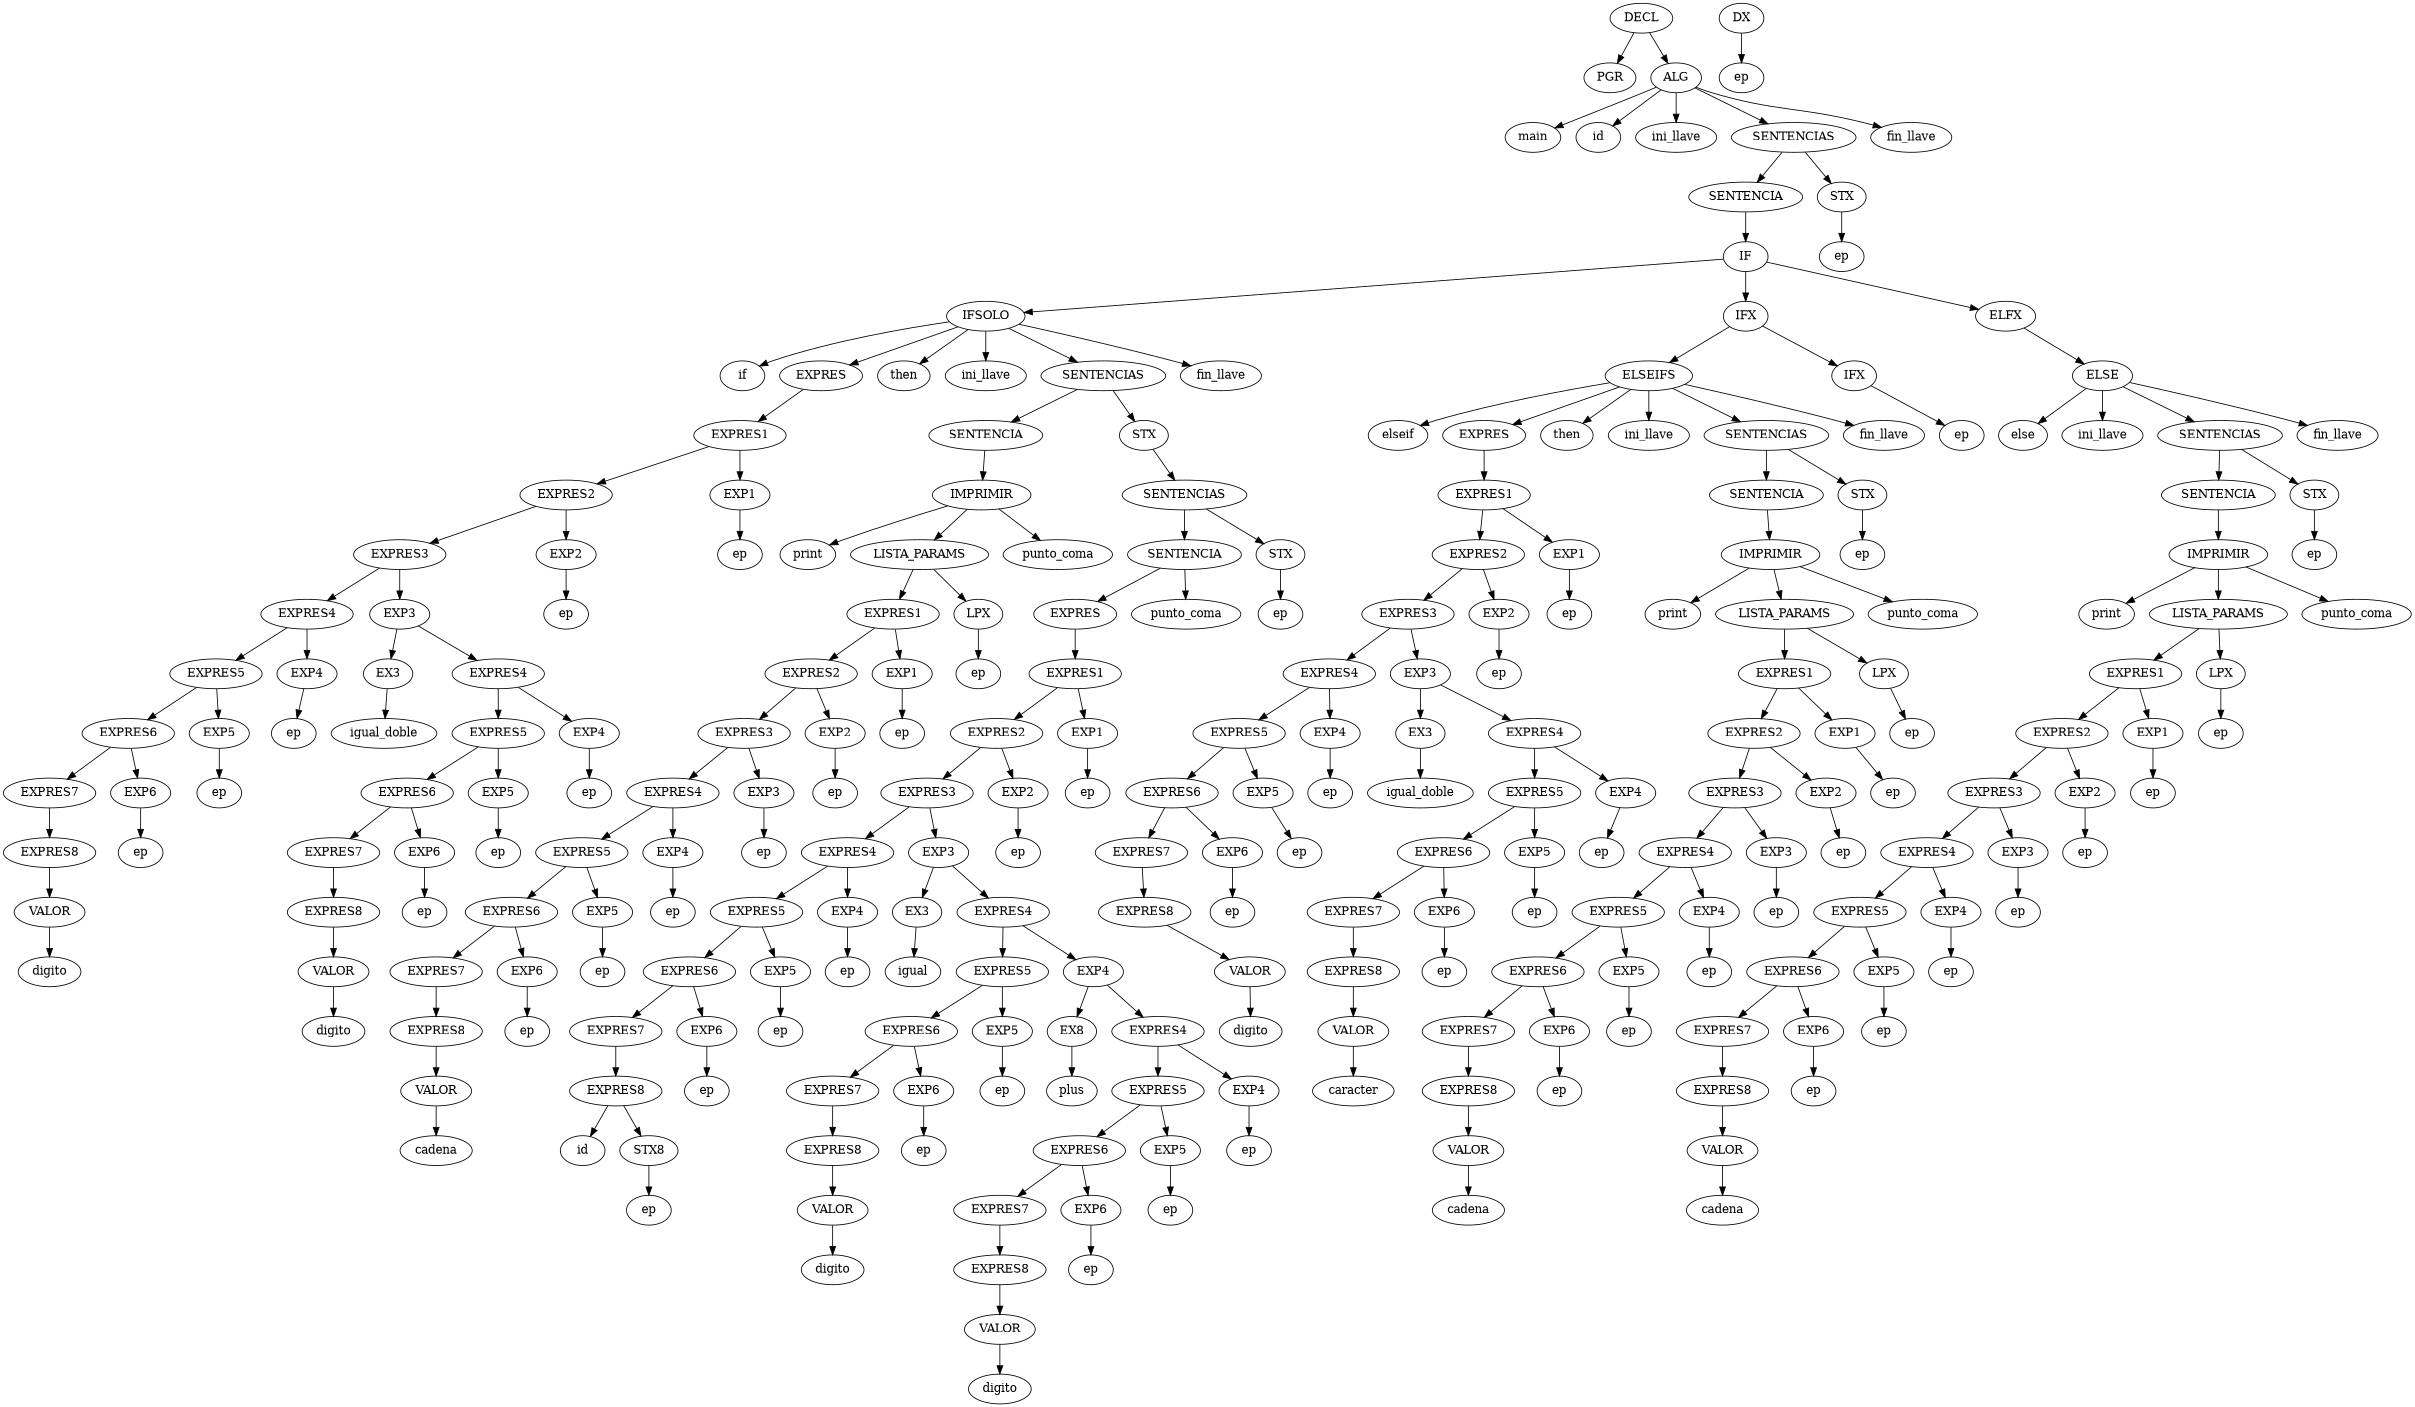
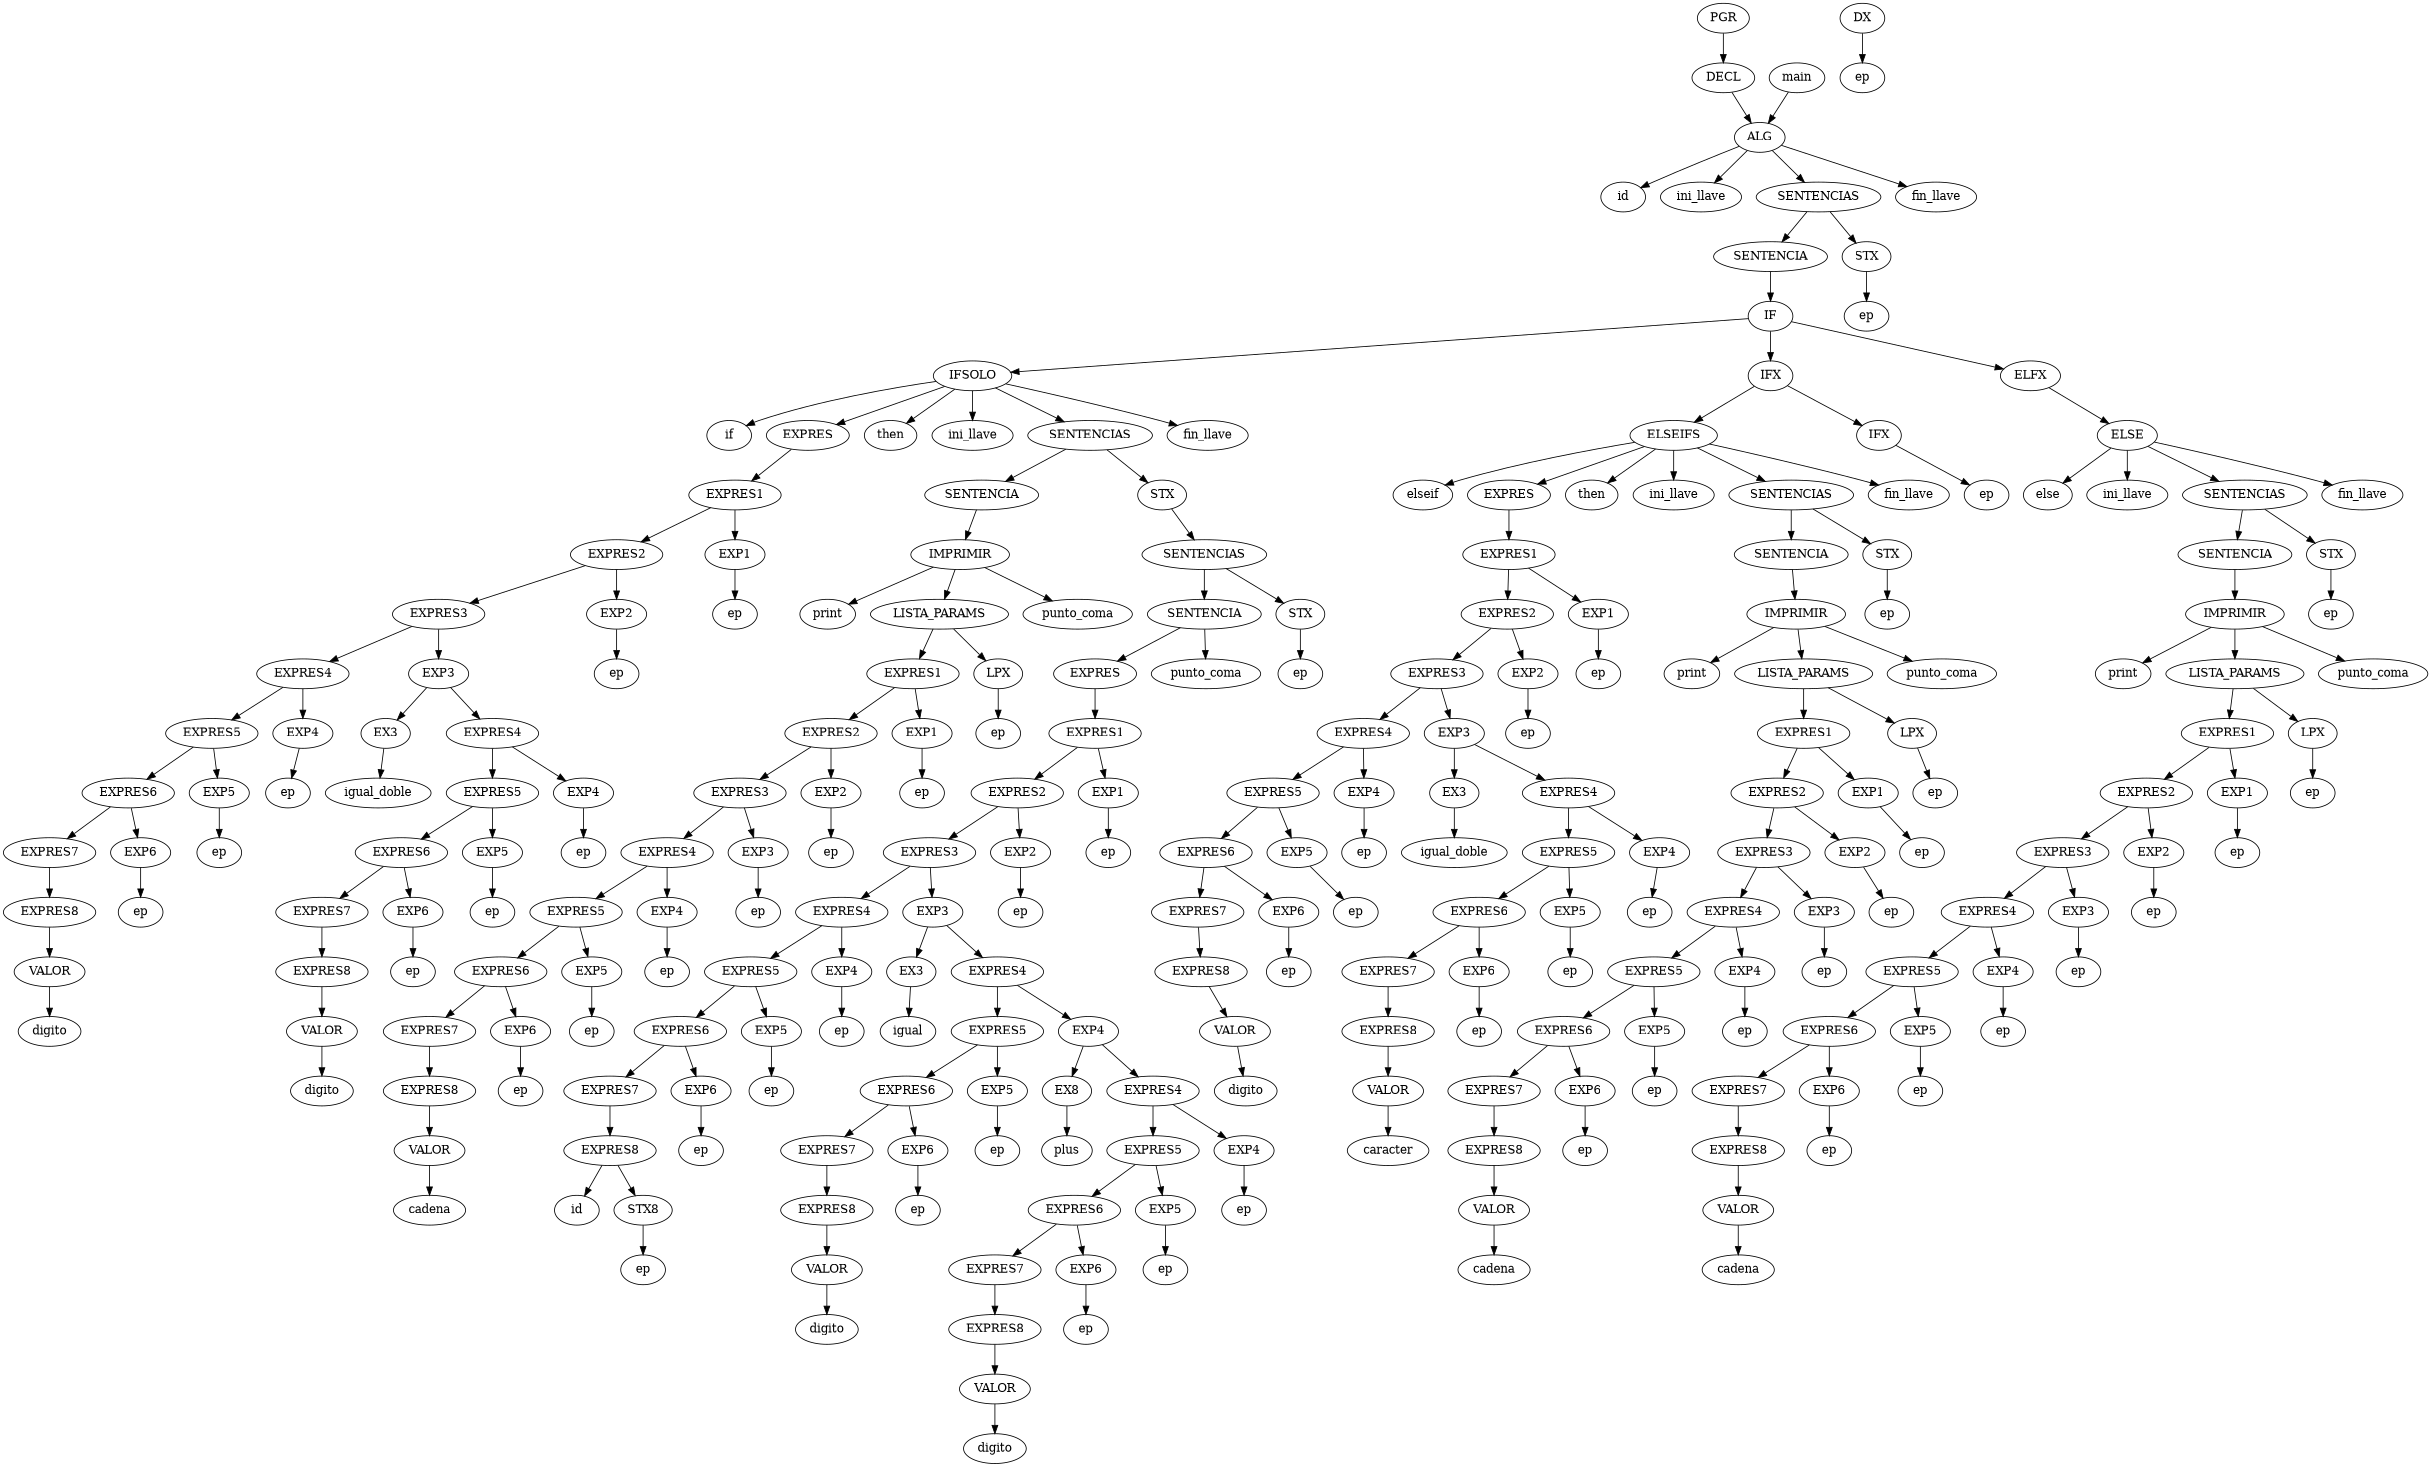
(1628, 44) -> (1723, 44)
(1609, 106) -> (1781, 104)
